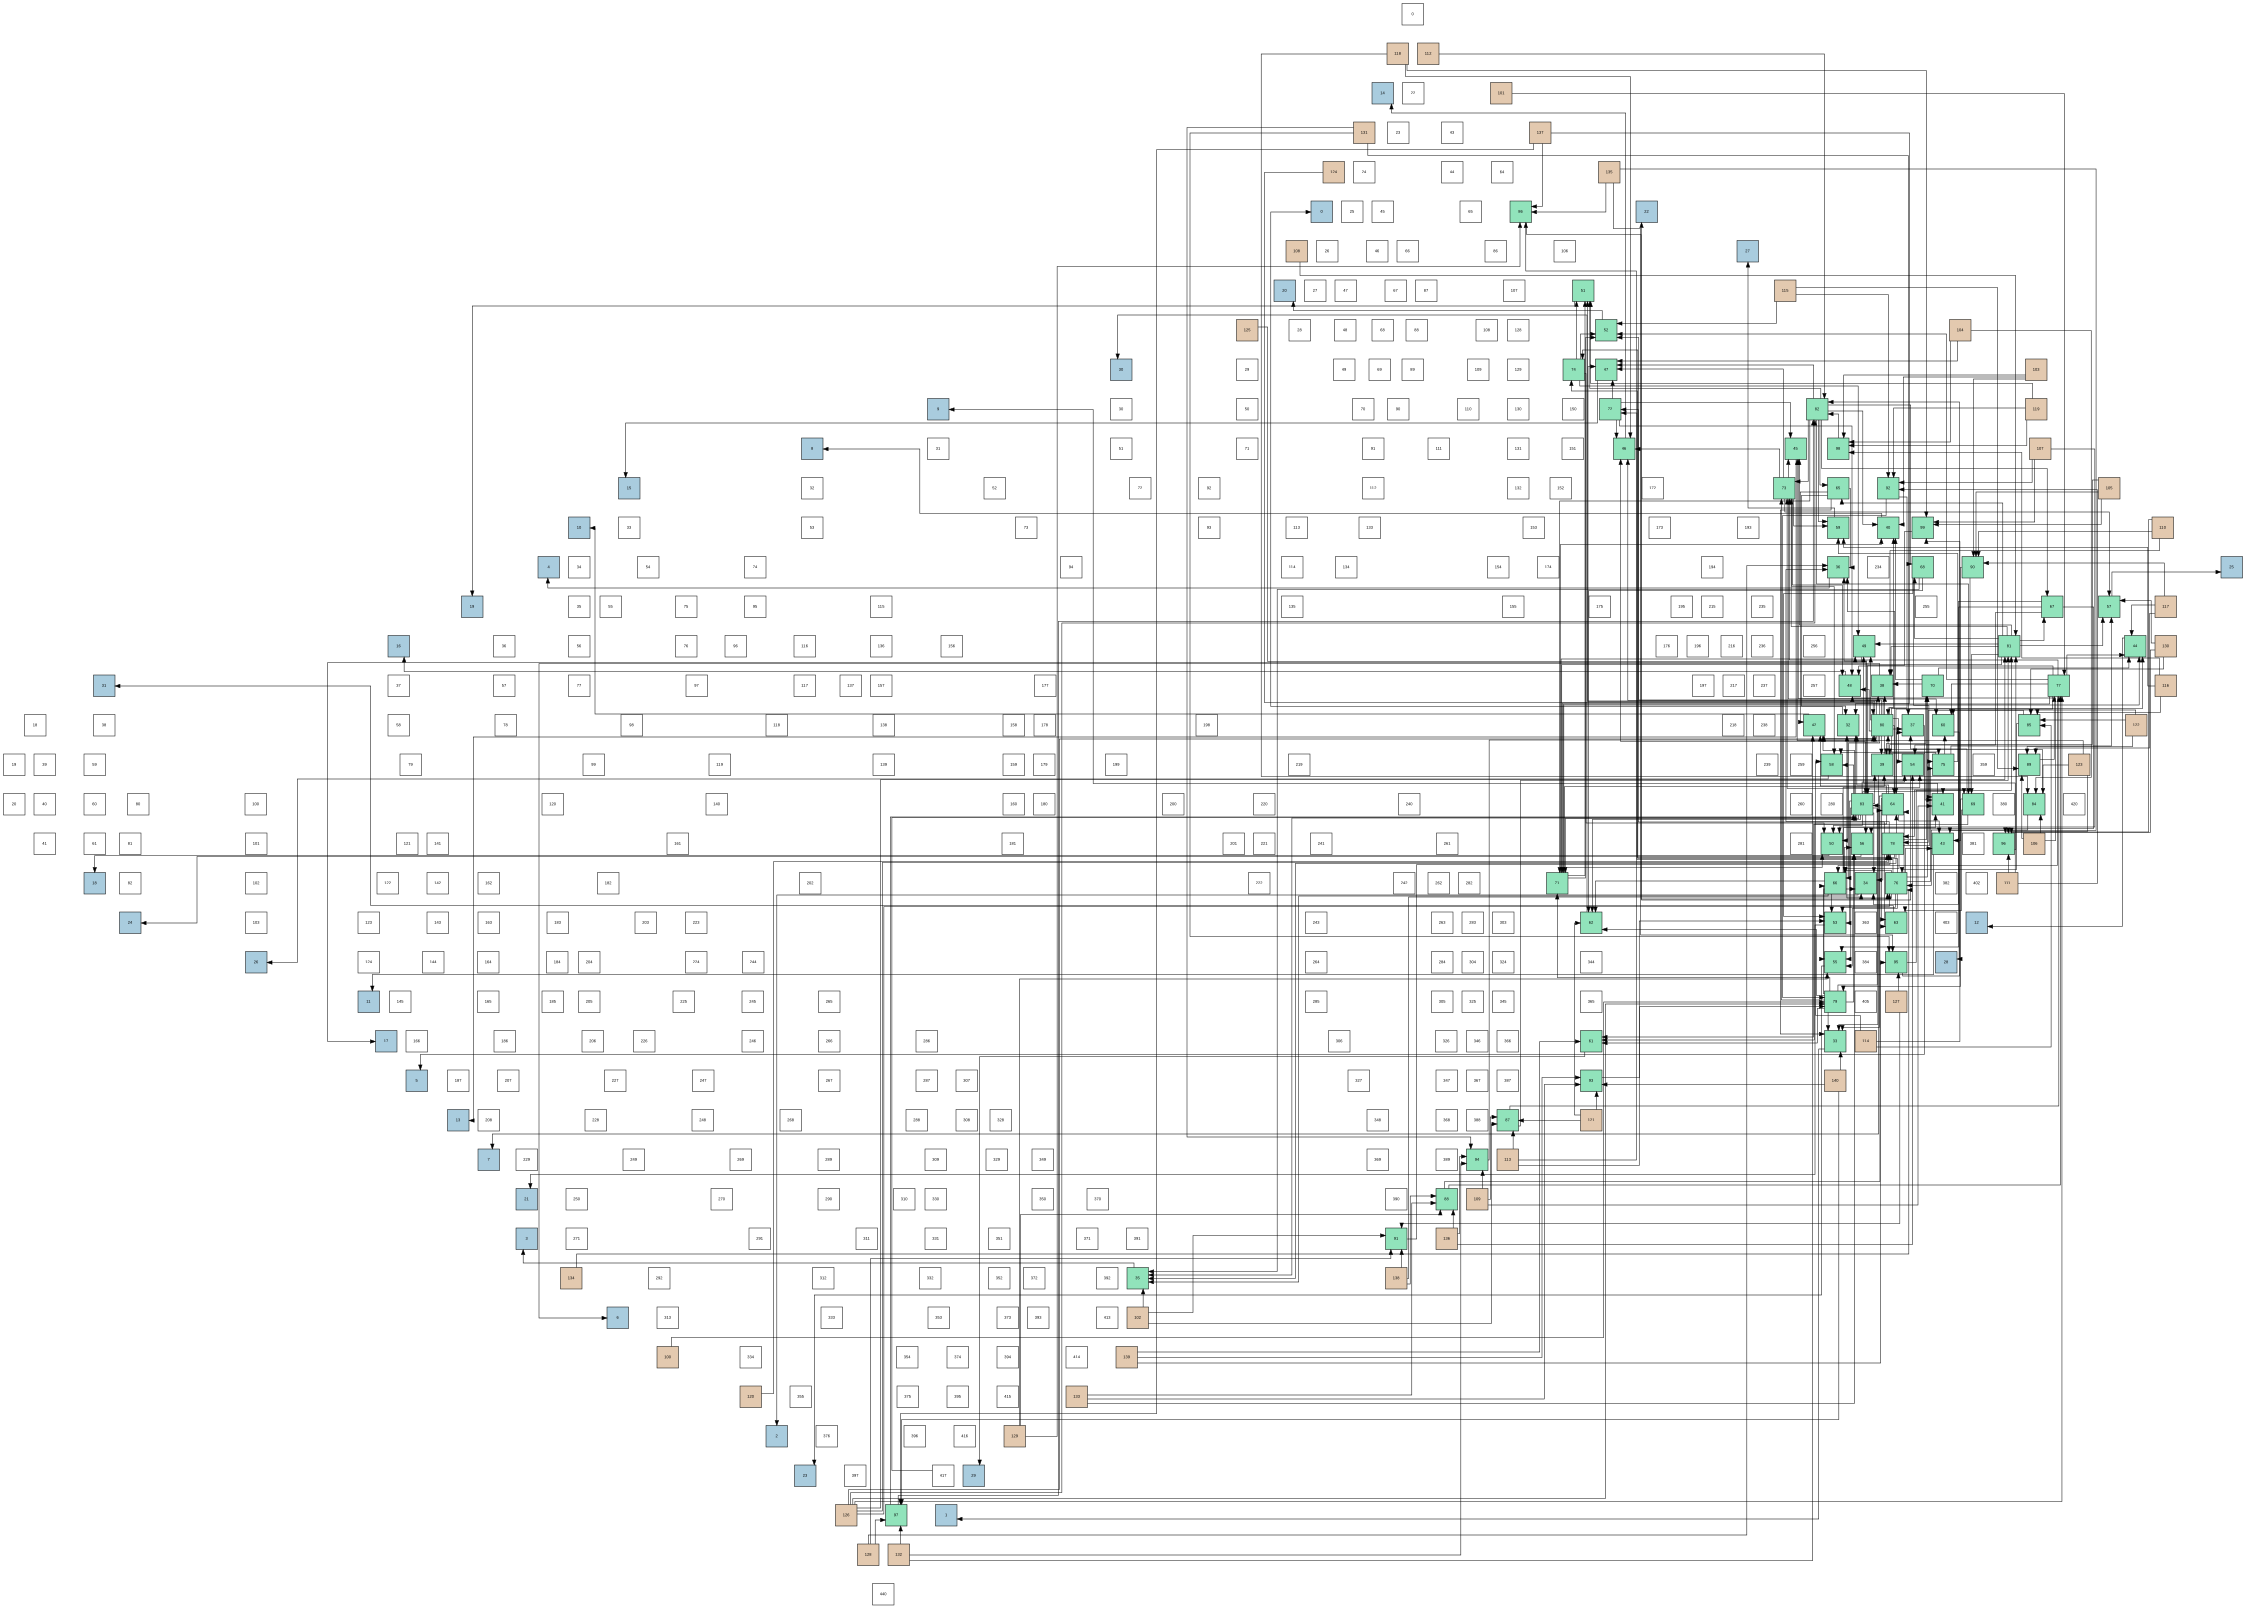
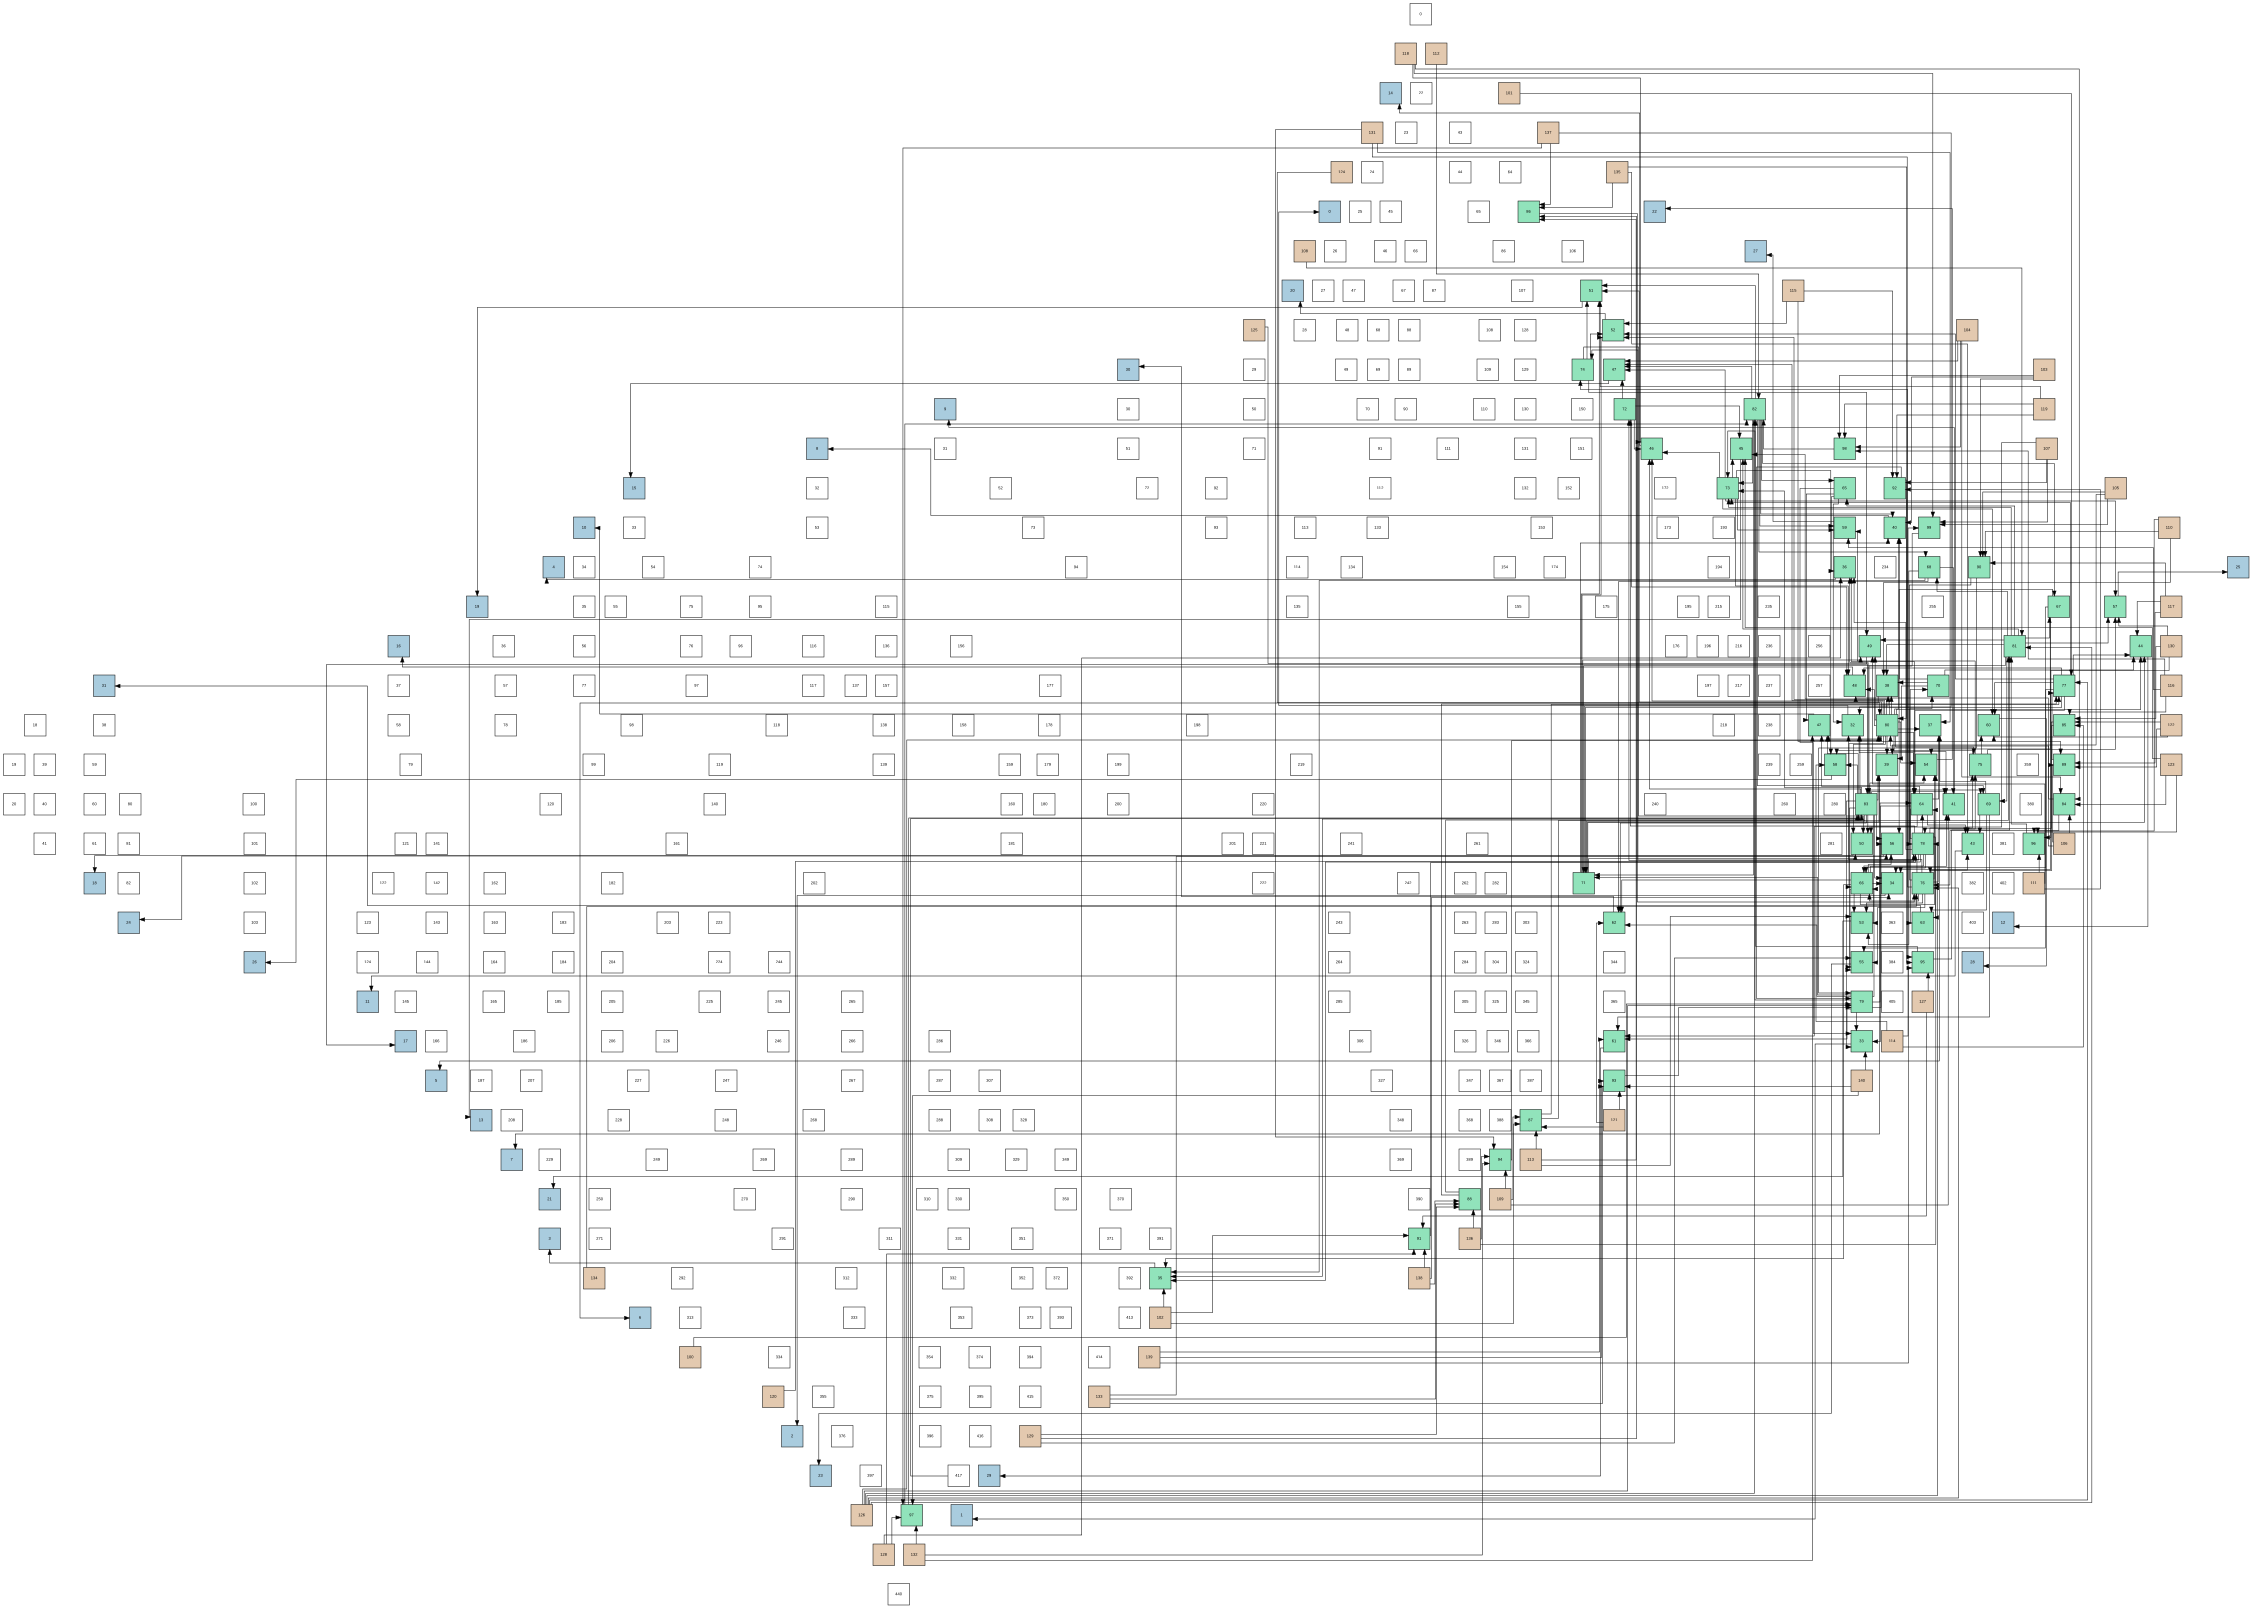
(2074, 804) -> none
